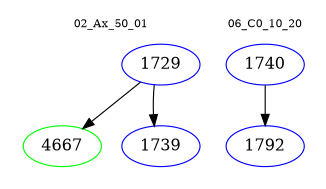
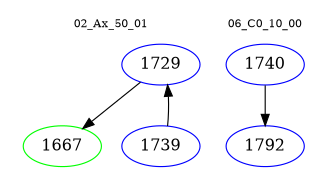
(265, 24) -> (265, 24)
(153, 100) -> (169, 111)
(62, 146) -> (62, 146)
